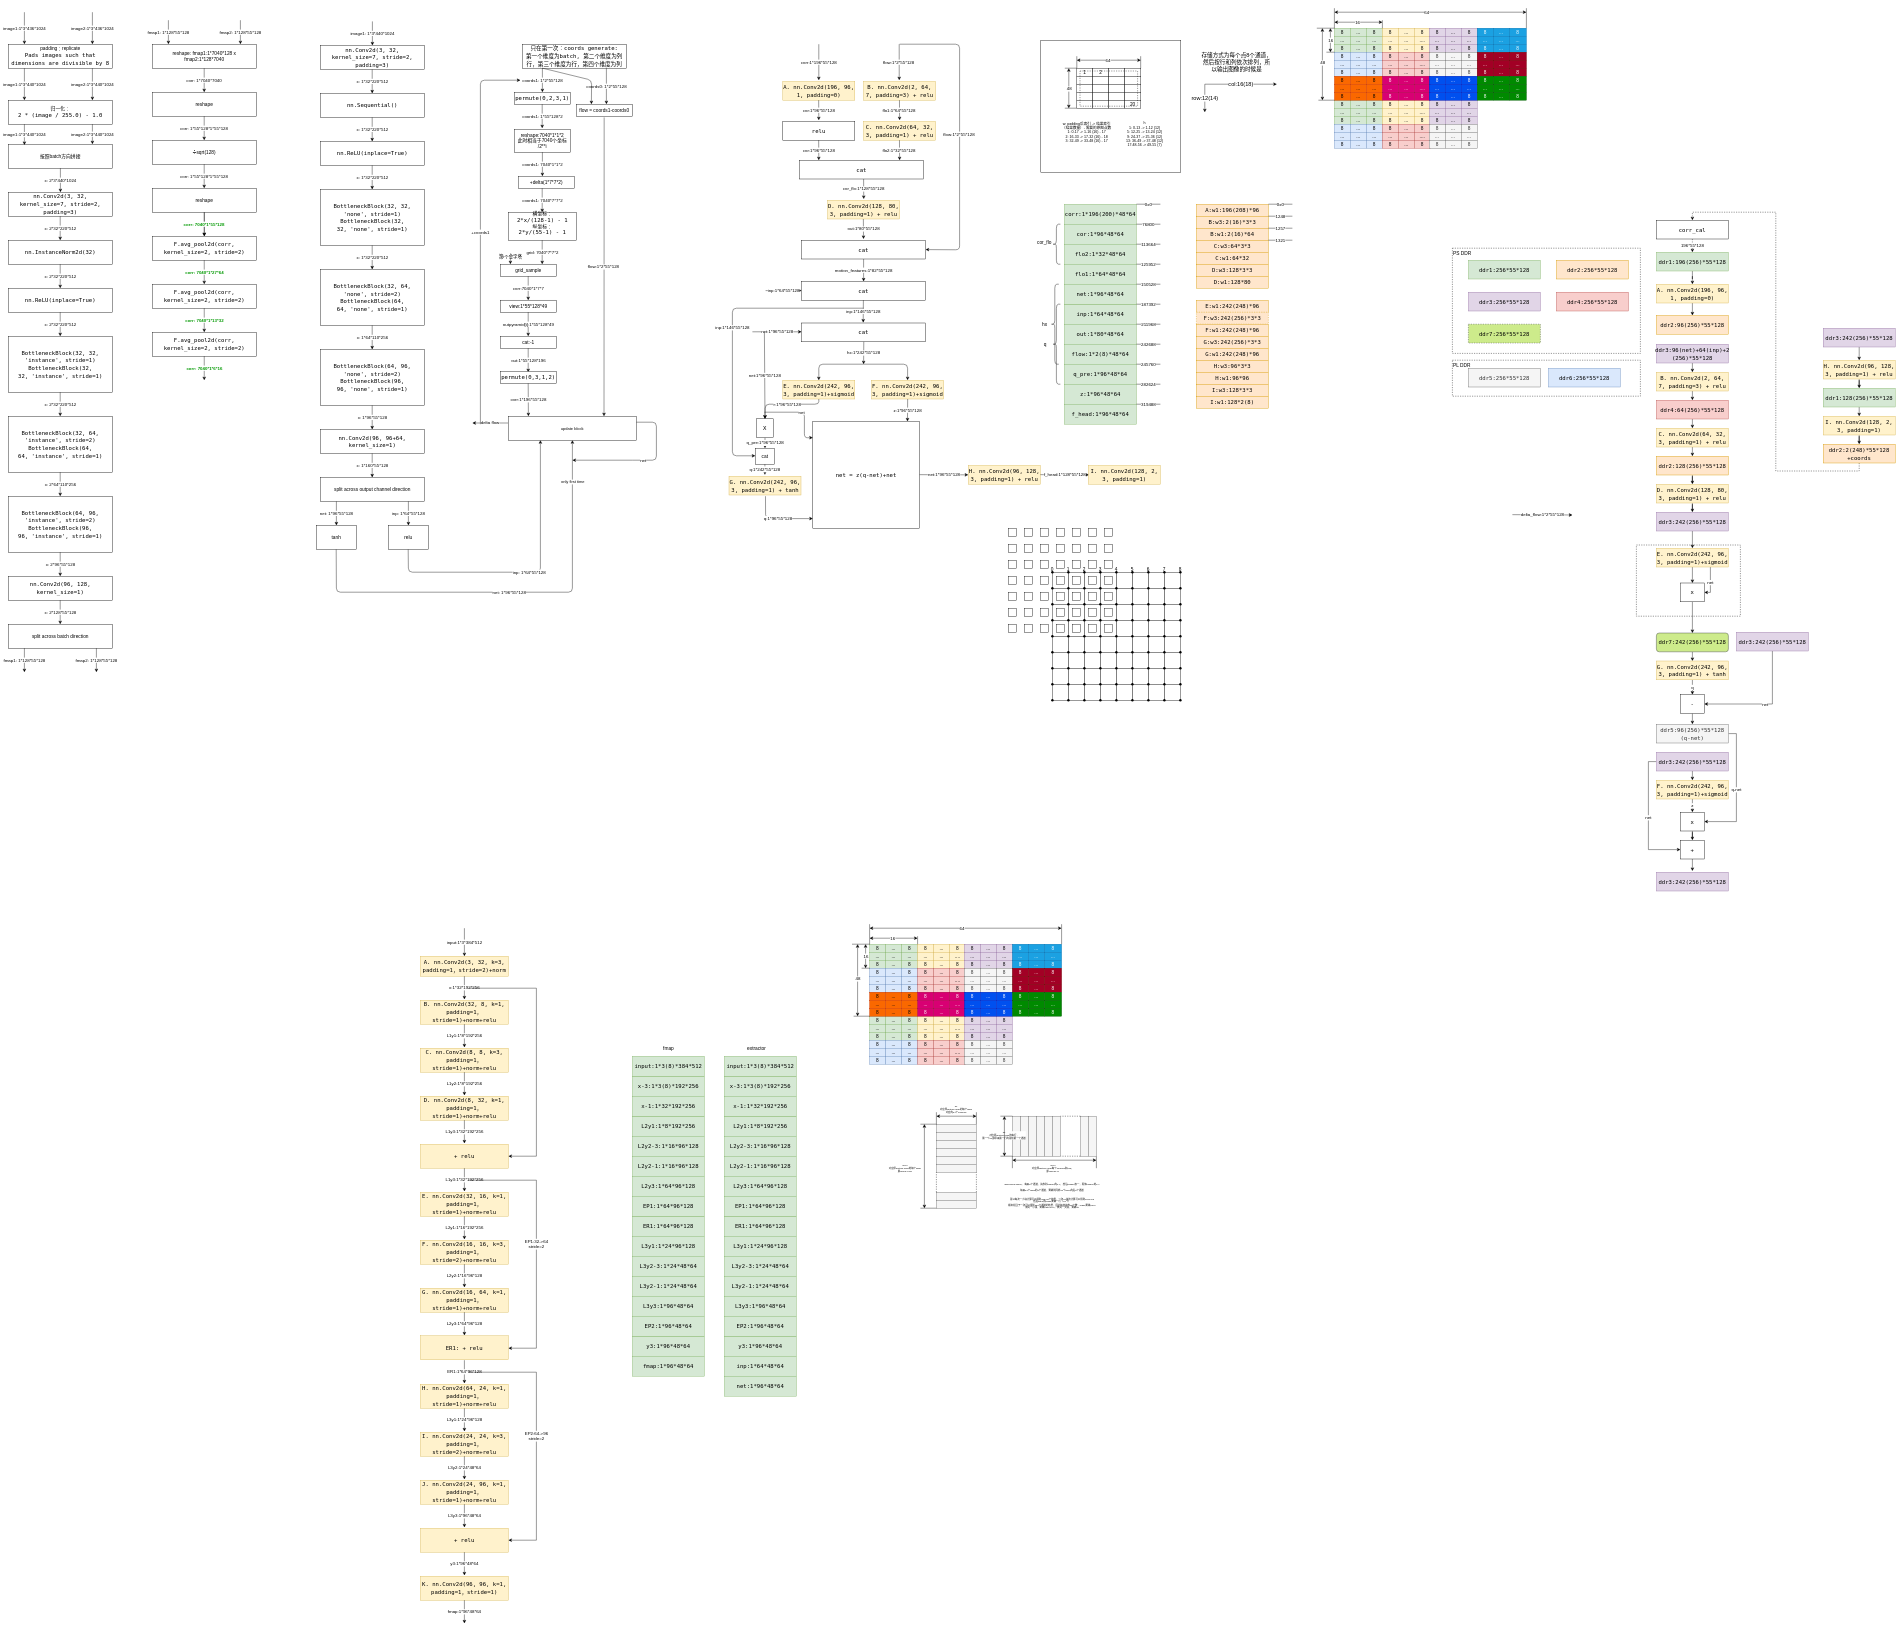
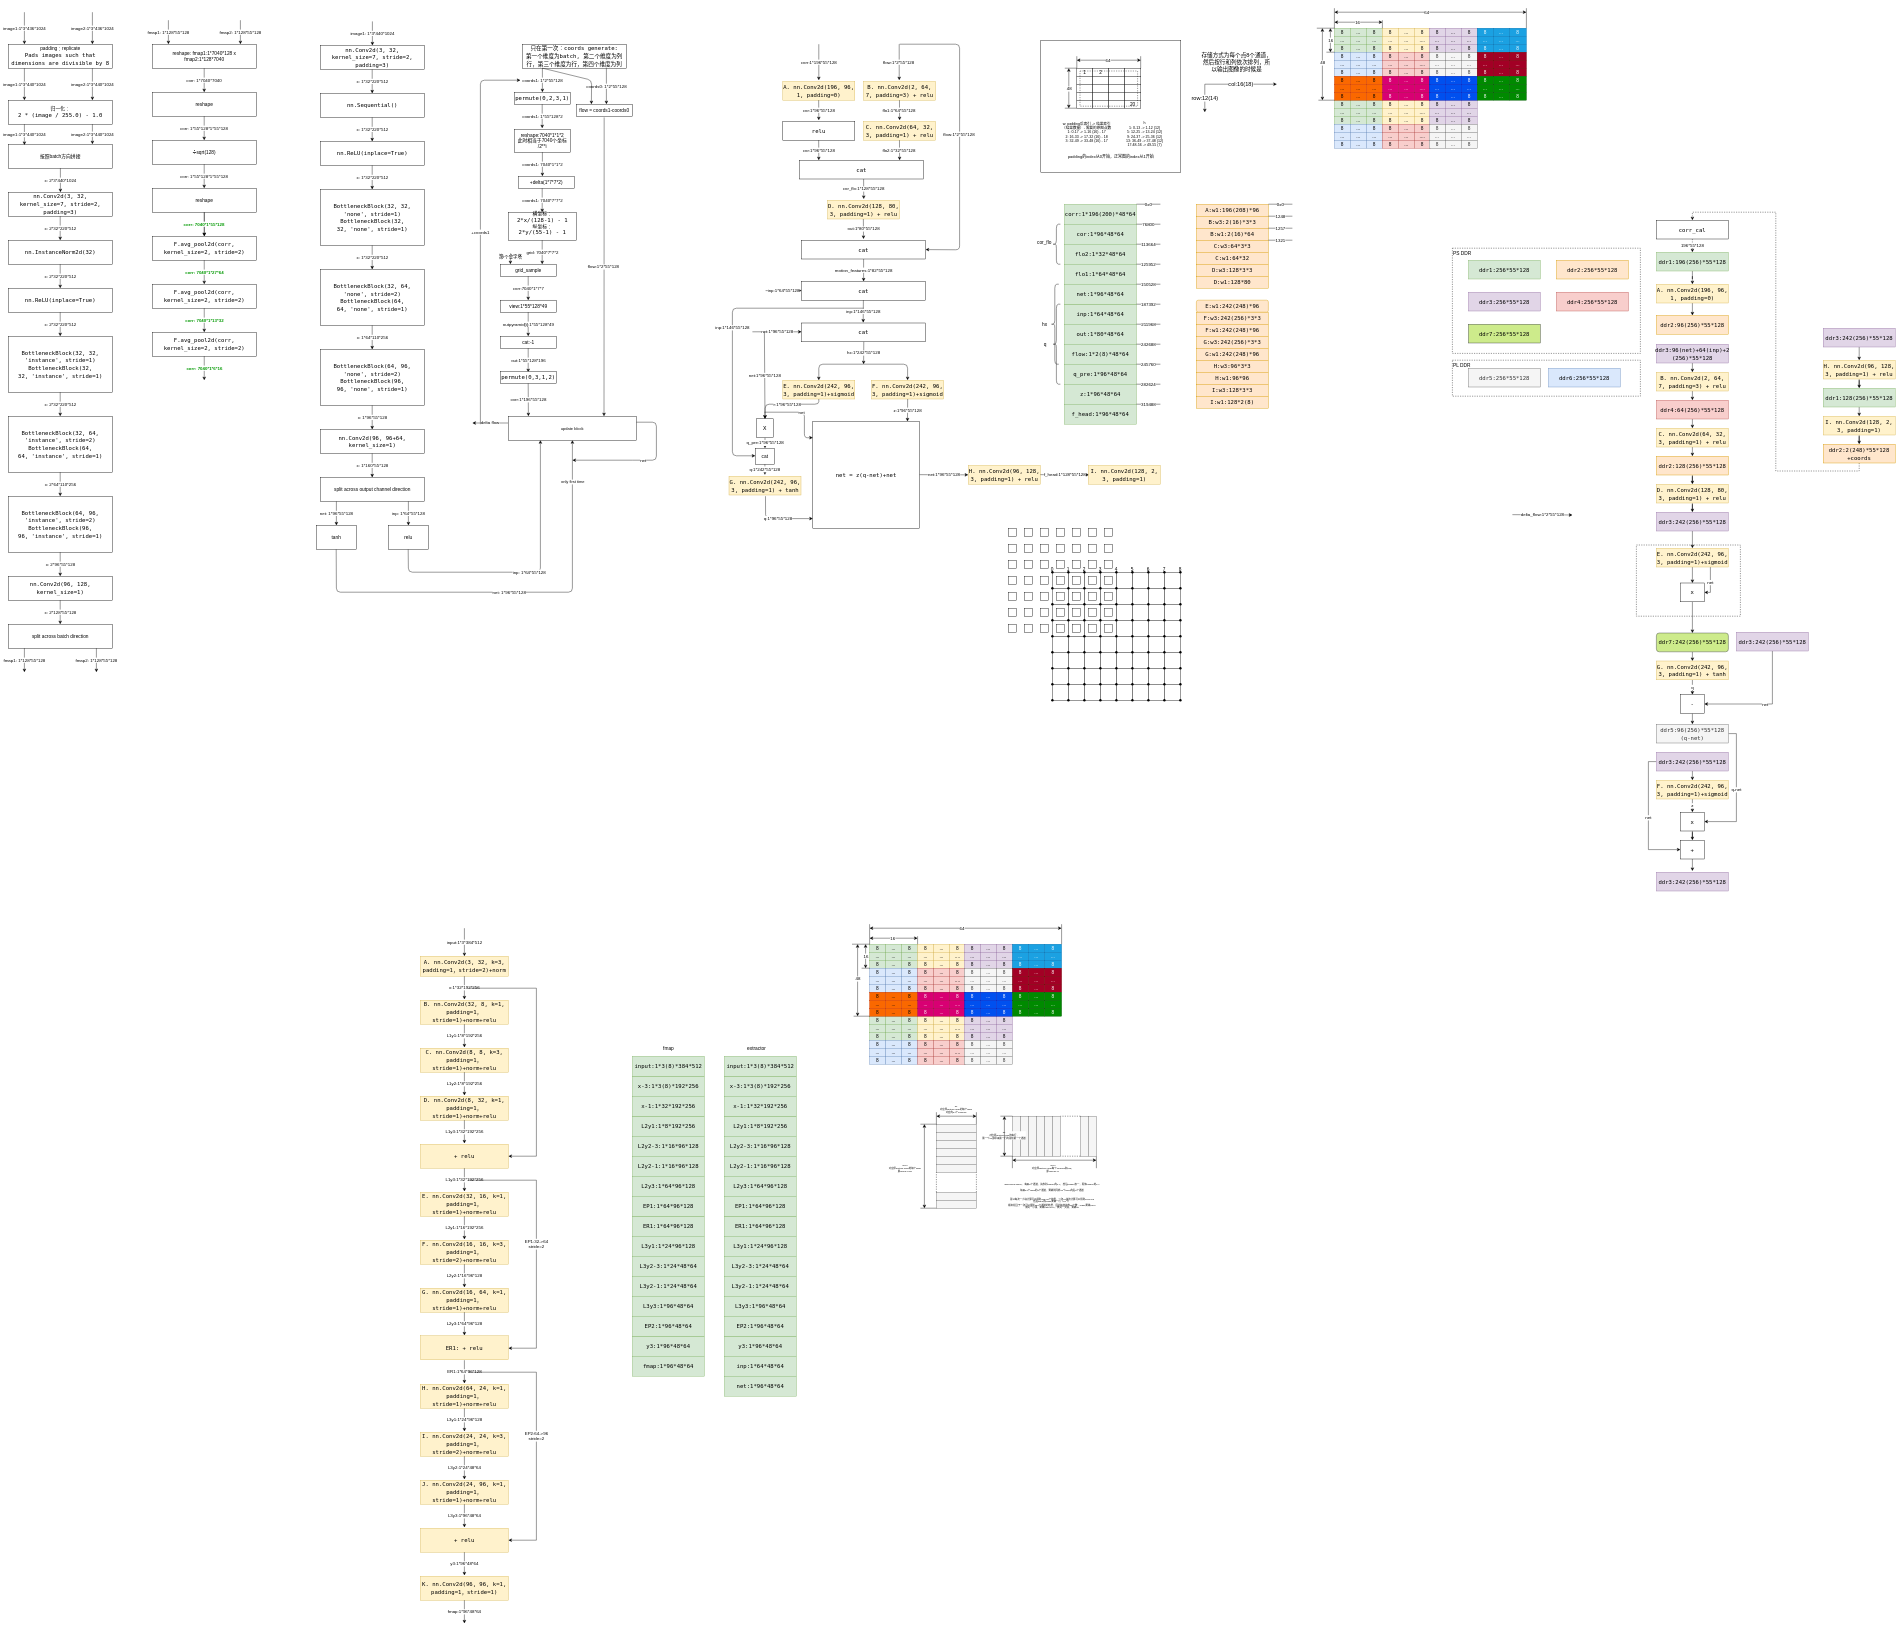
none -> (1111, 156)
(1232, 306) -> (1232, 306)
(1232, 318) -> (1232, 318)
(1504, 334) -> (1504, 334)
